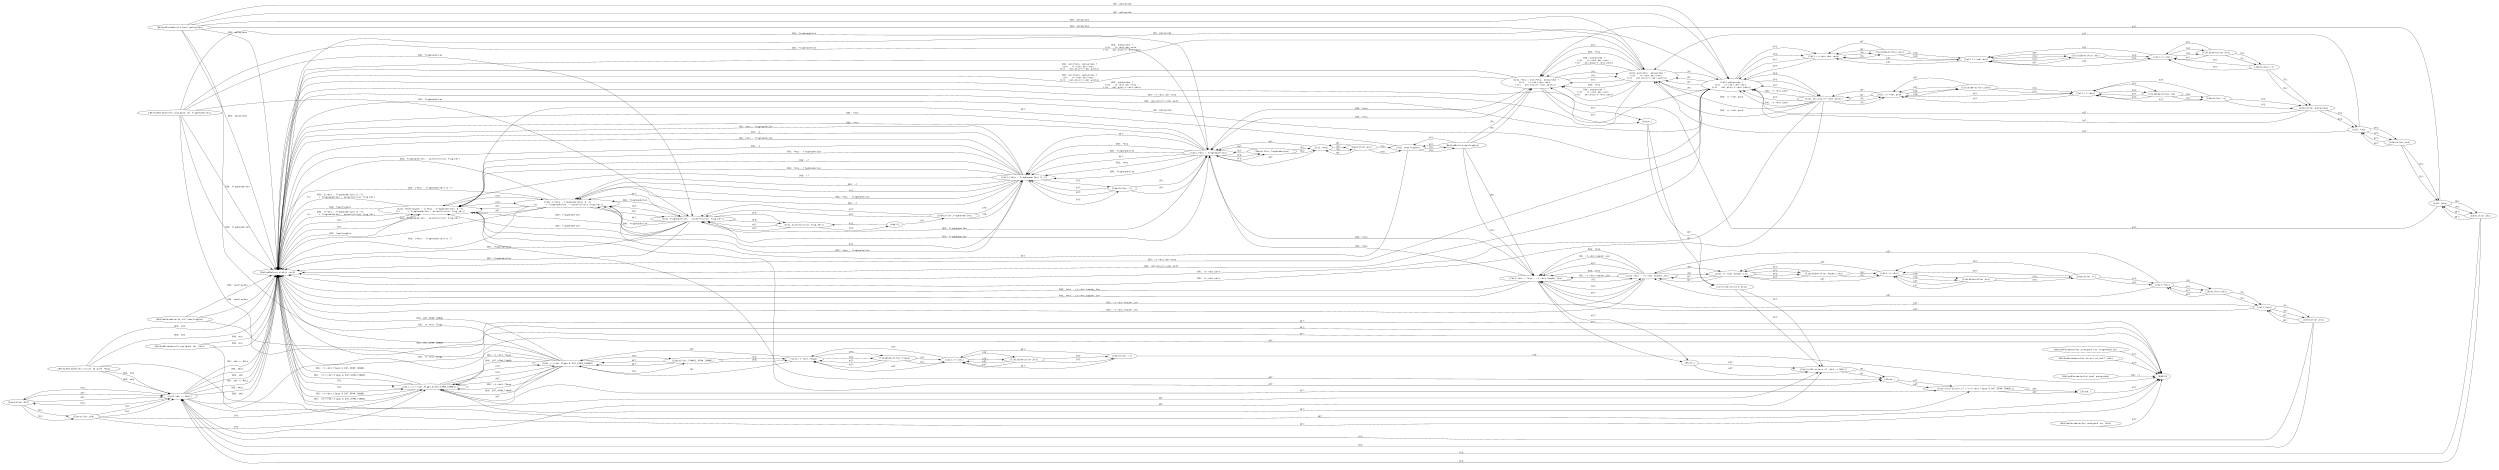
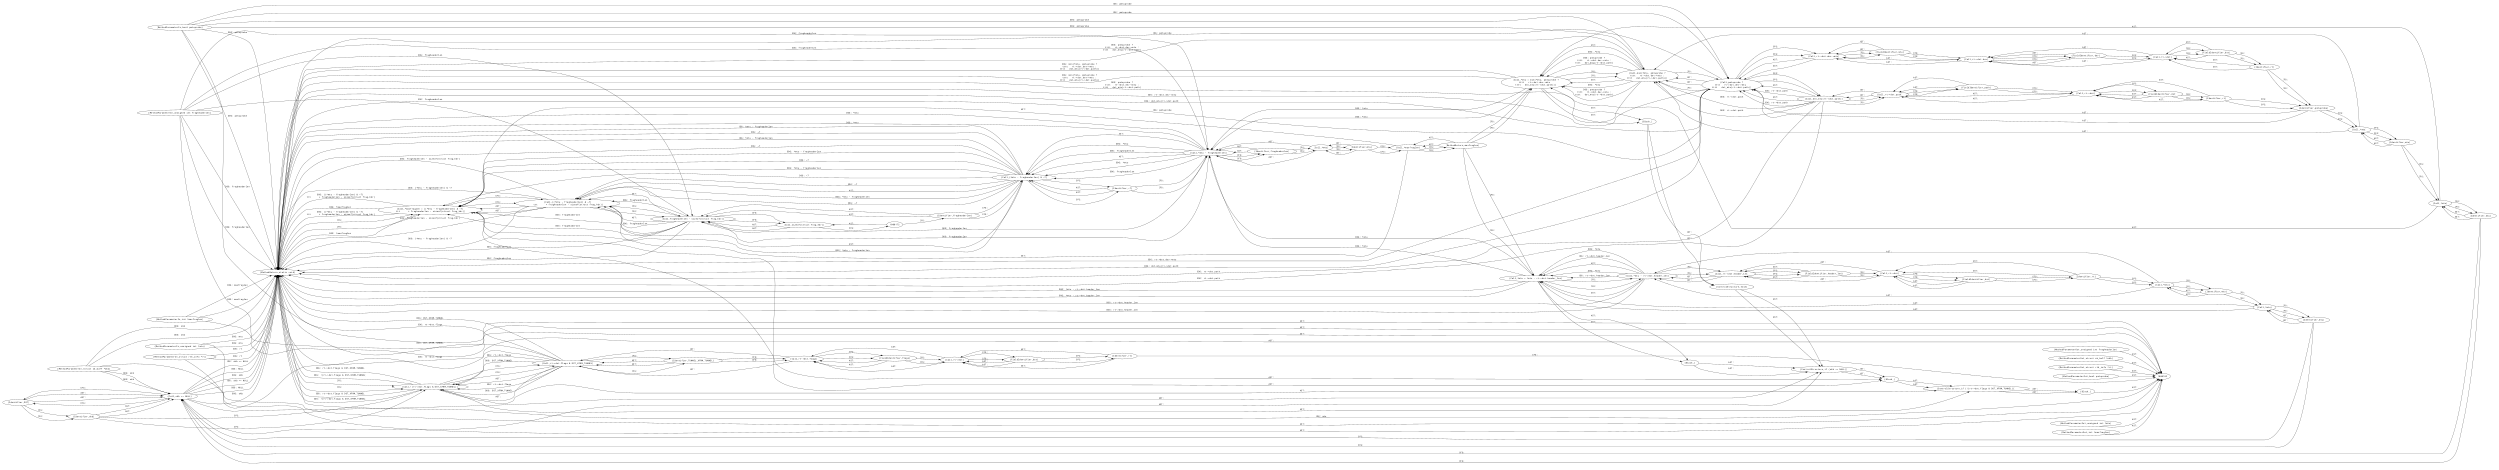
none -> (180, 357)
none -> (2086, 367)
(2136, 375) -> (2136, 375)
(1321, 416) -> (1321, 416)
none -> (2086, 432)
